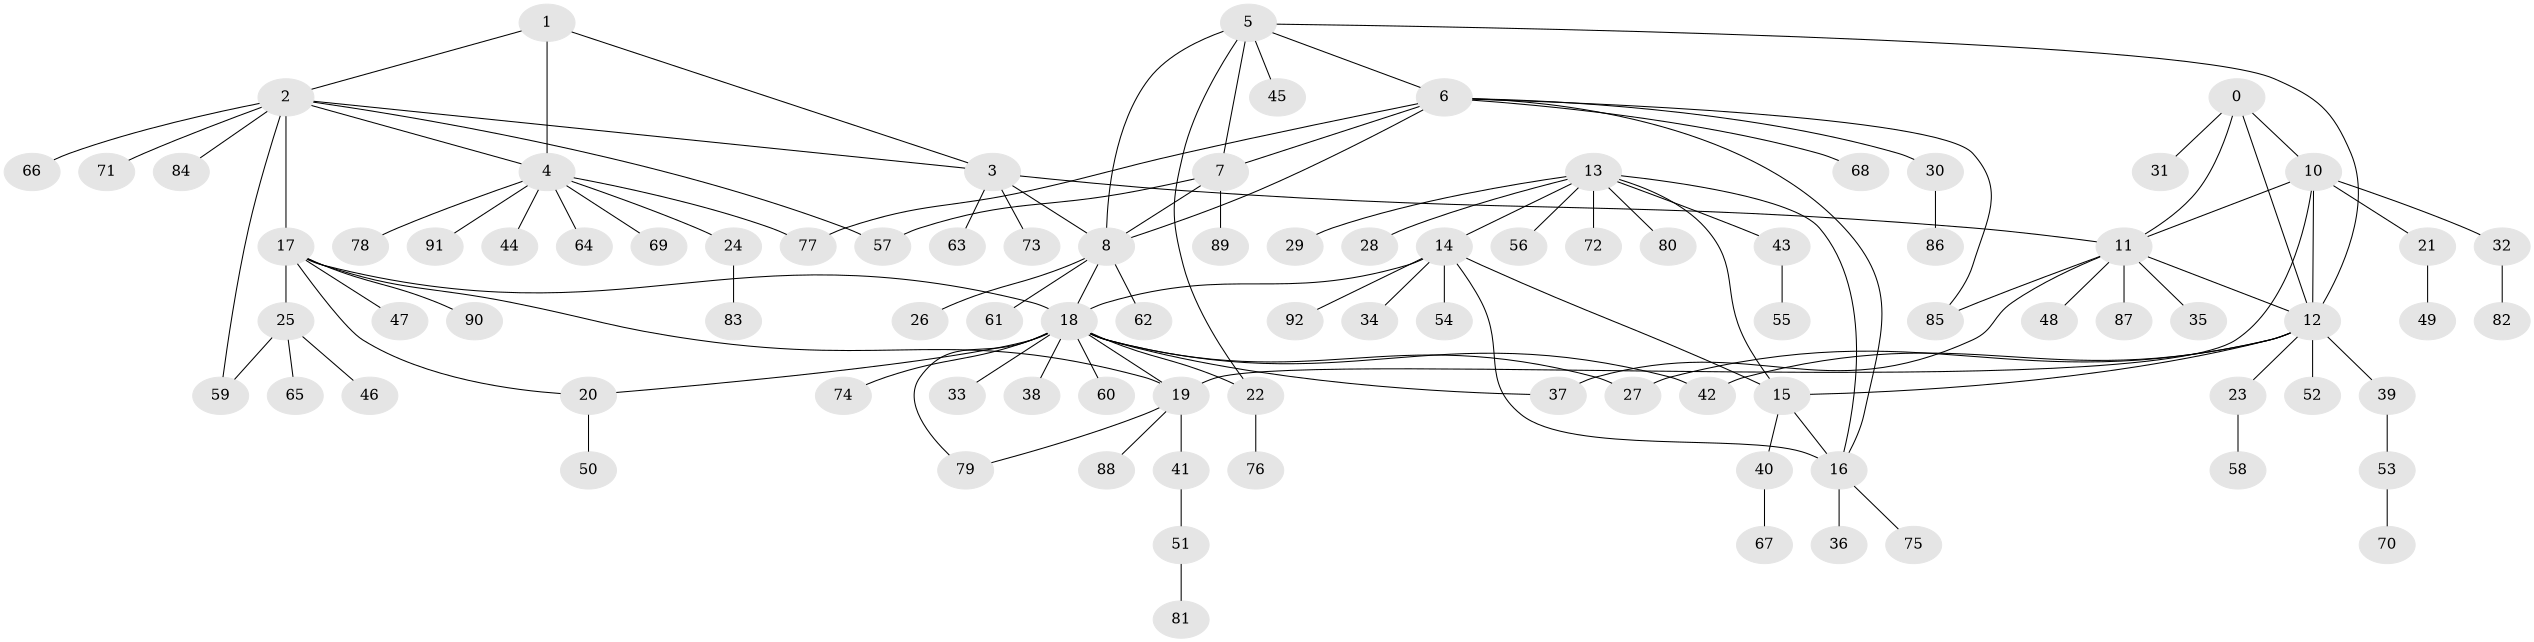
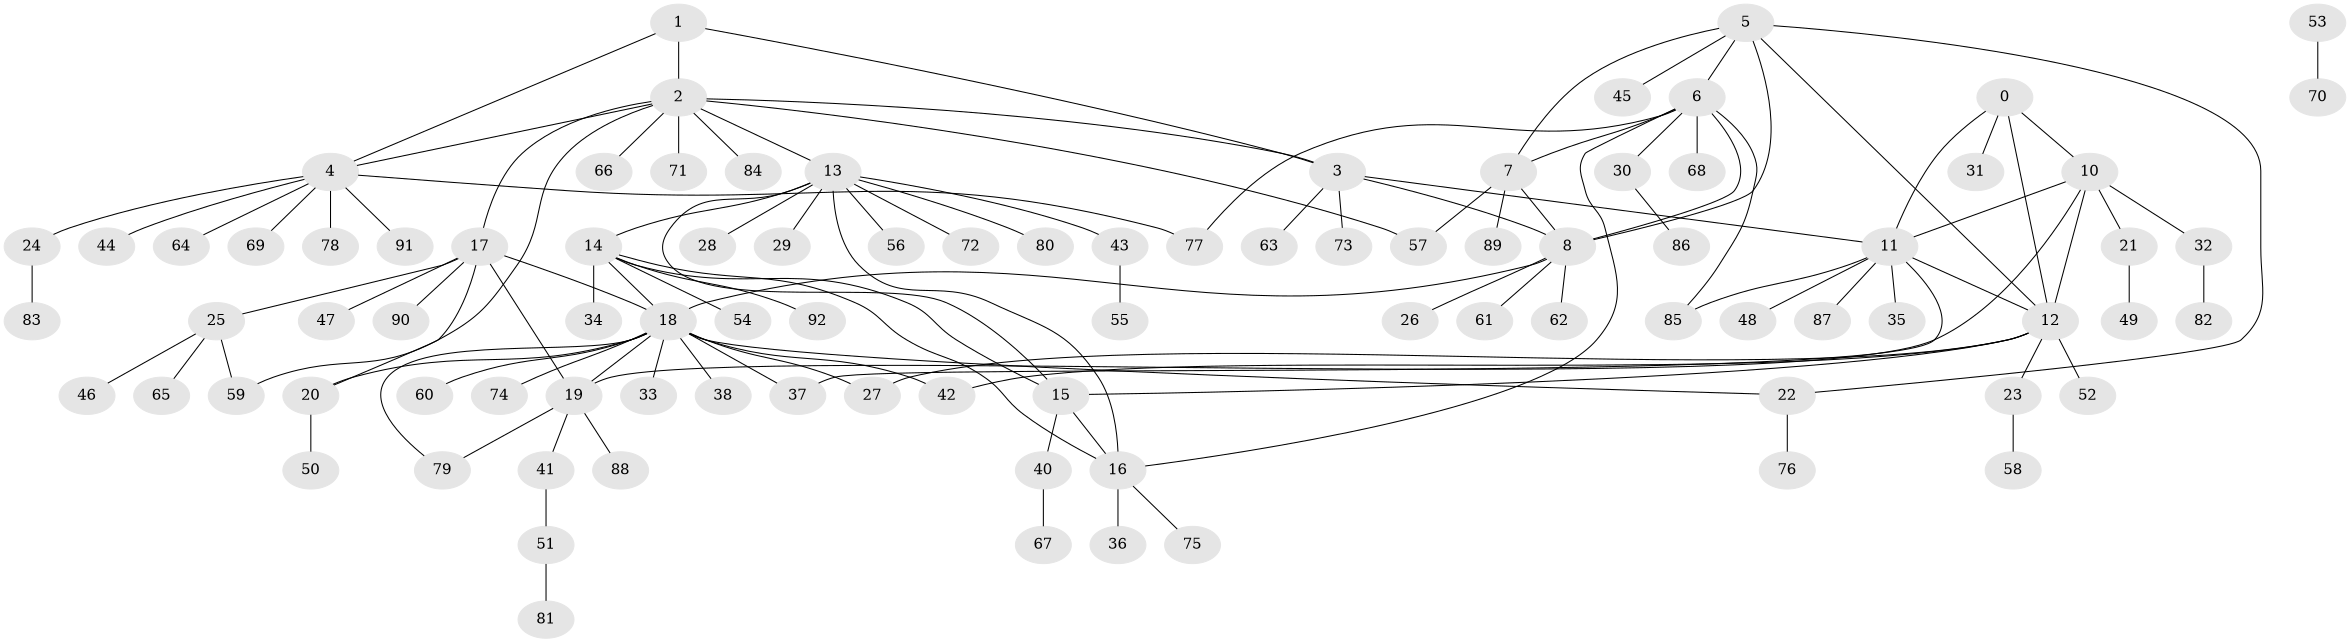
none -> (756, 135)
(2387, 396) -> none
